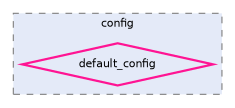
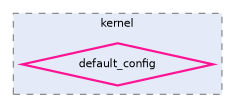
(118, 24) -> (118, 24)
